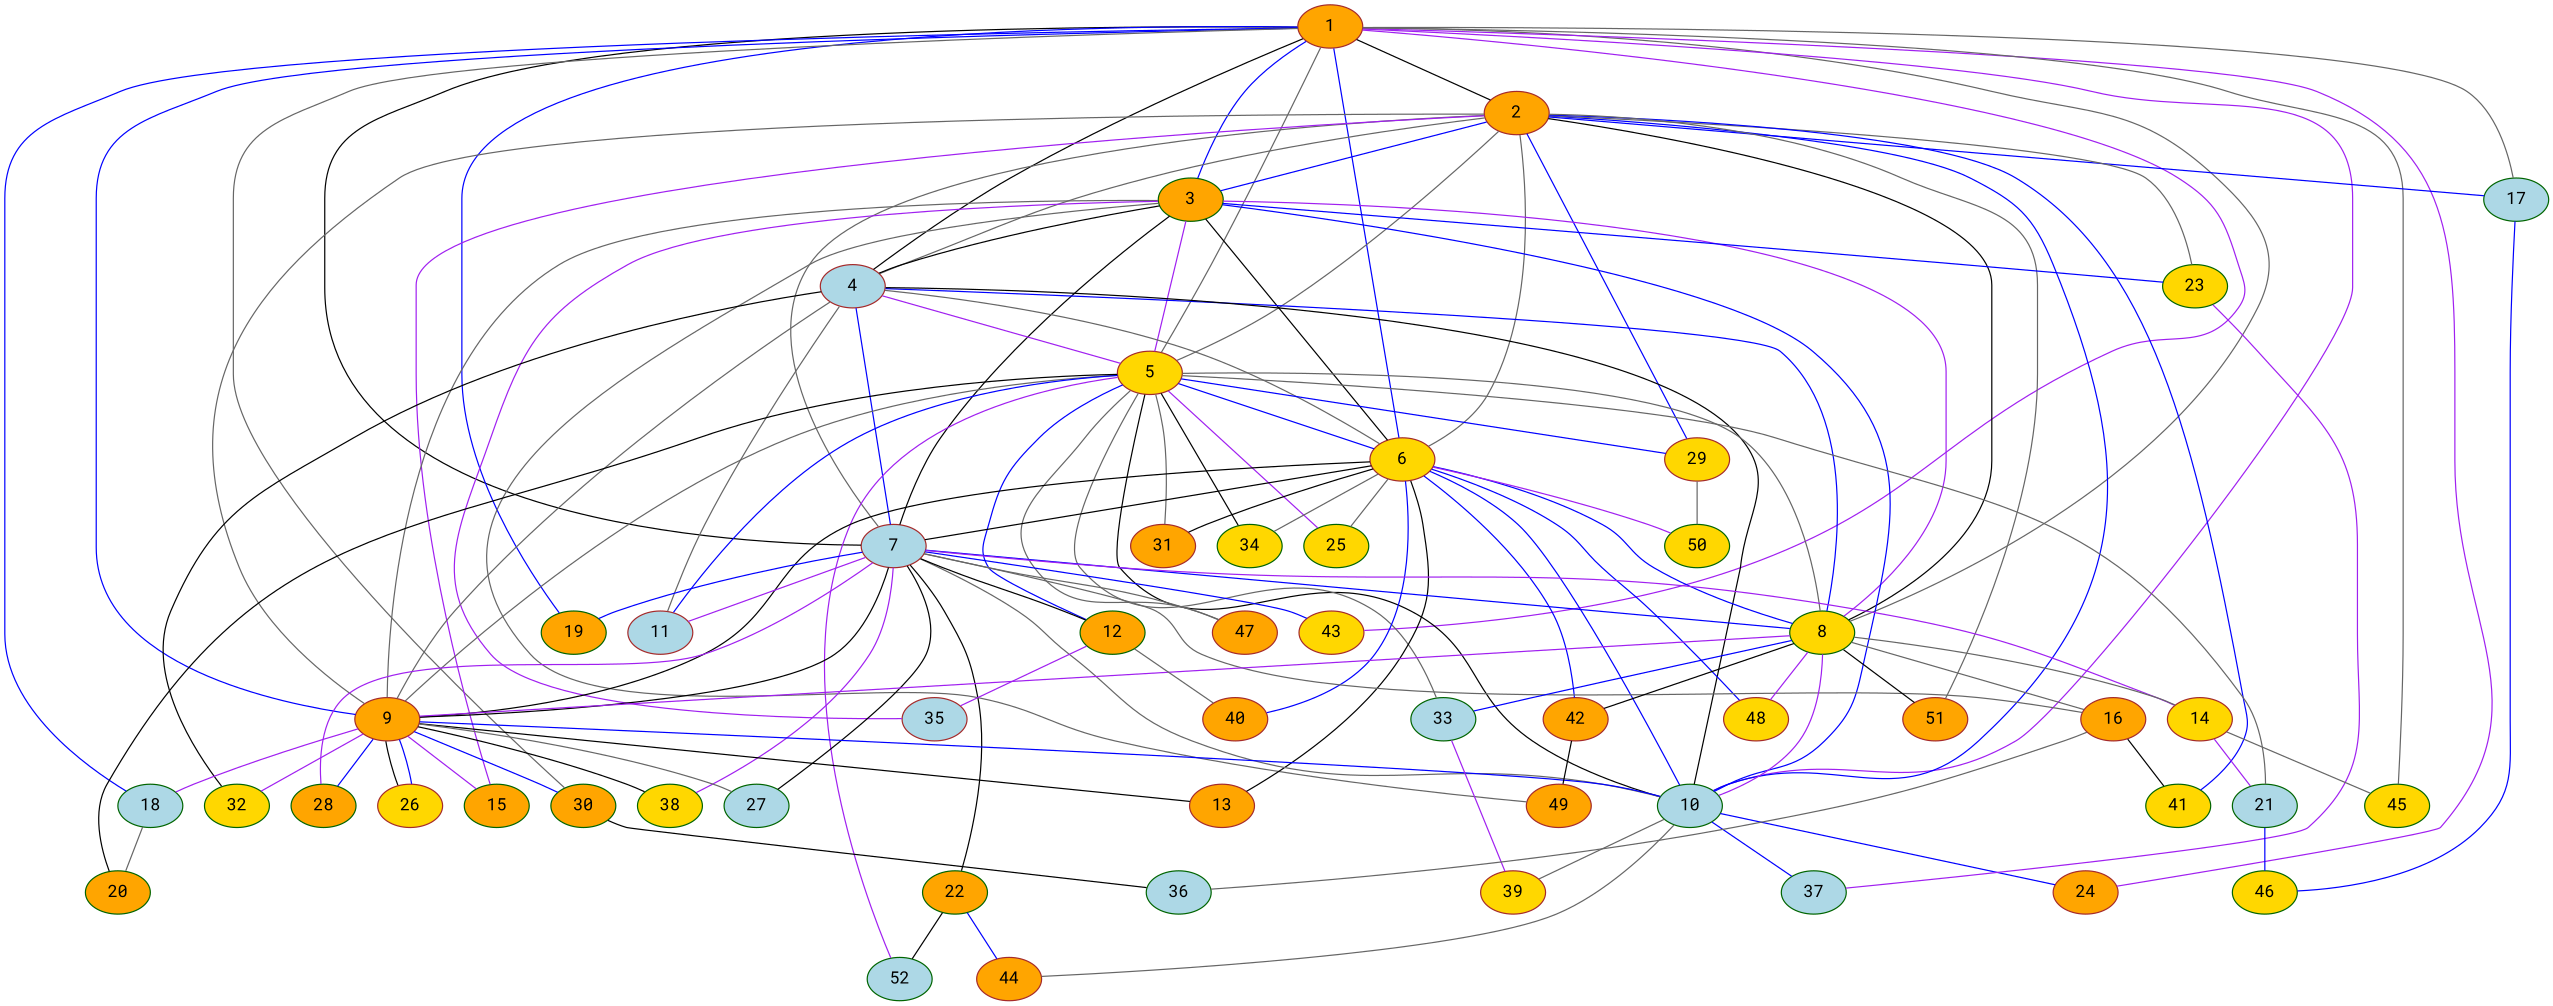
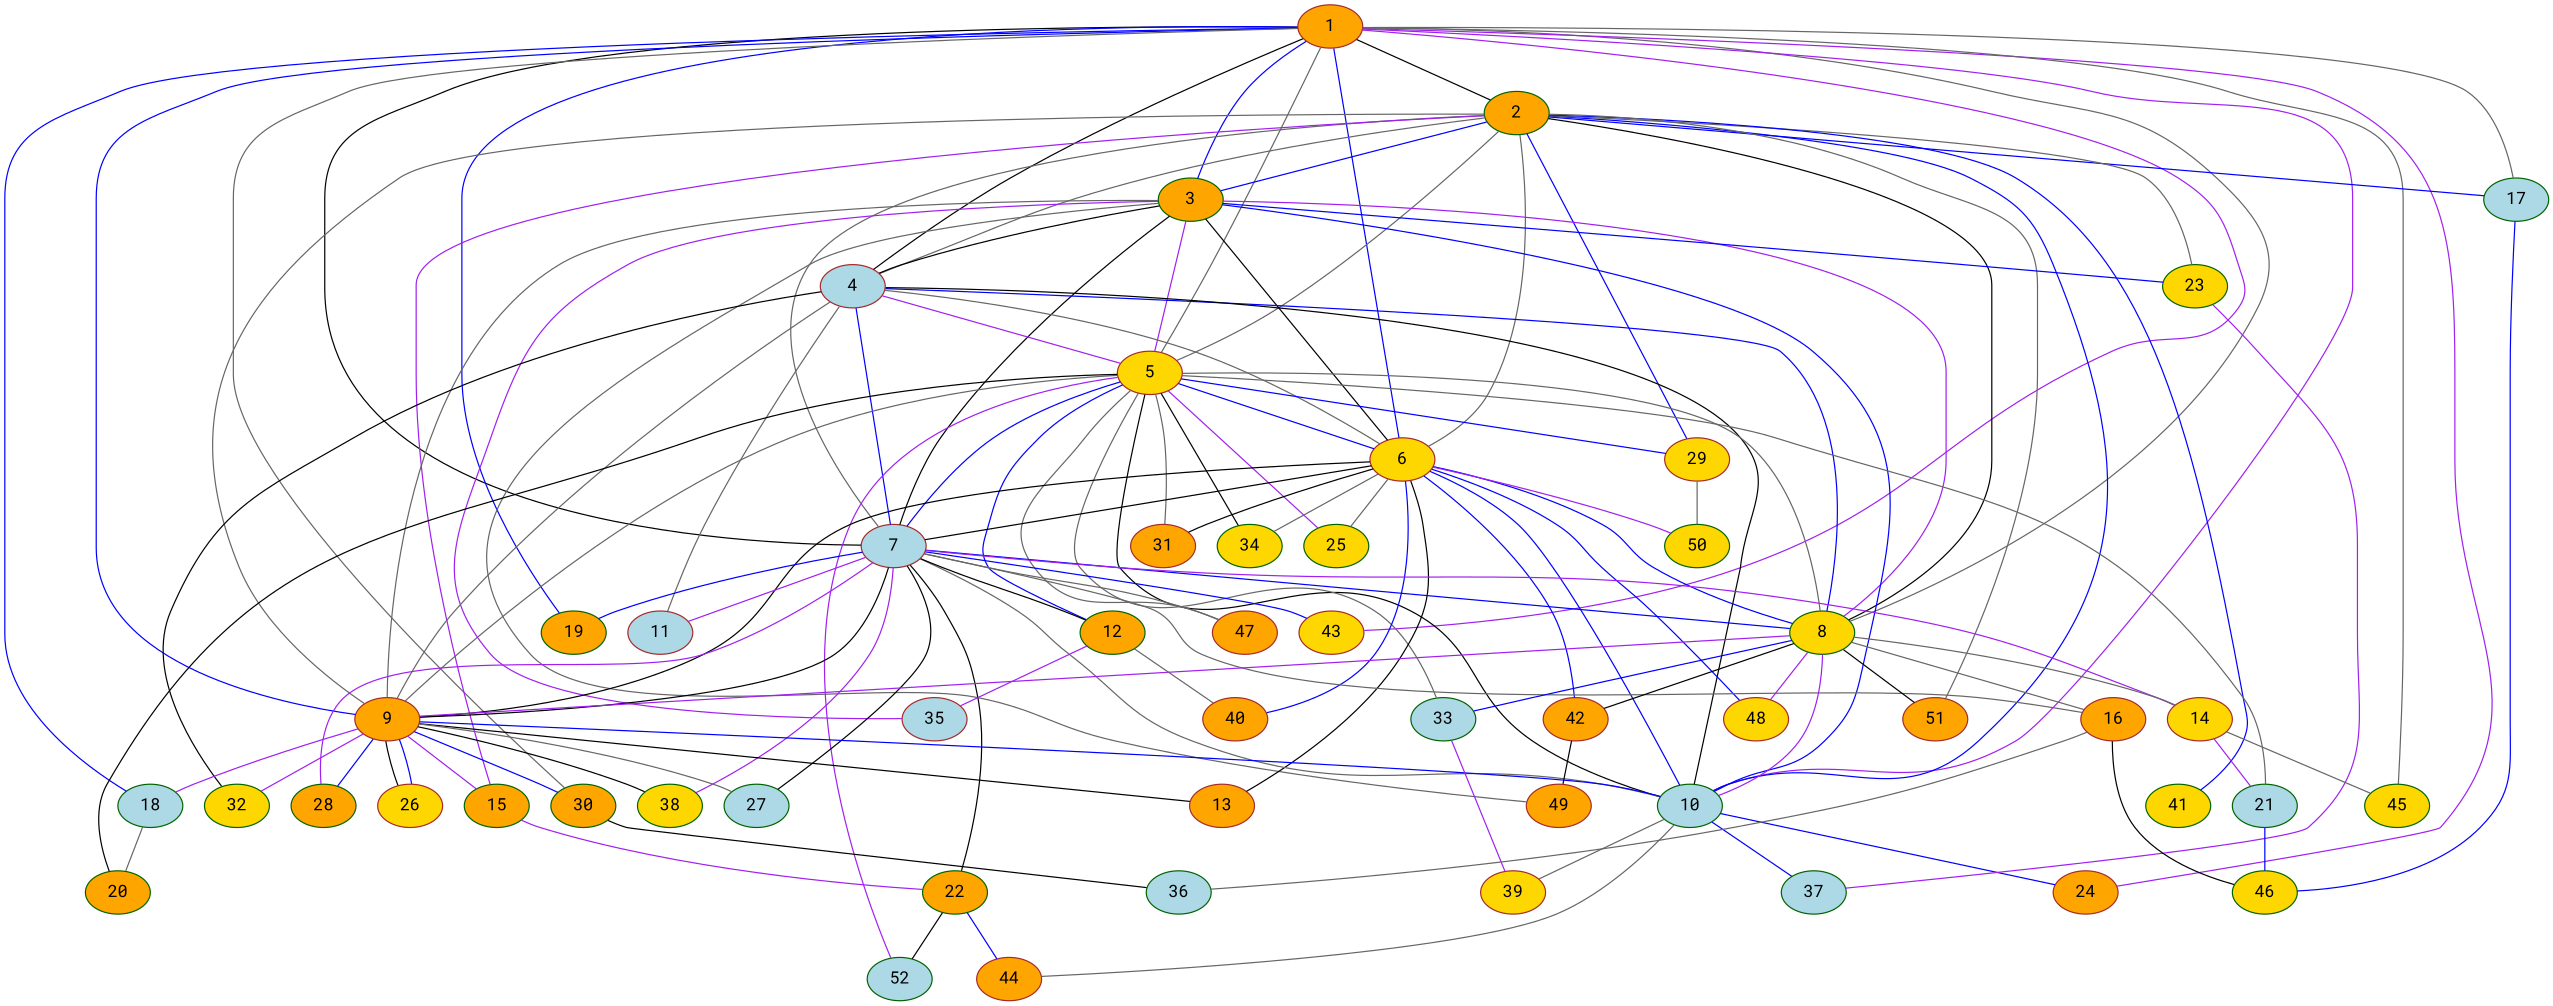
(1517, 113) -> (1517, 113)
(863, 435) -> (1000, 434)
(2146, 763) -> (2143, 837)
none -> (720, 867)
